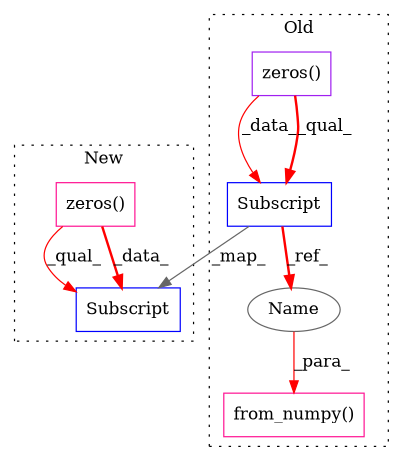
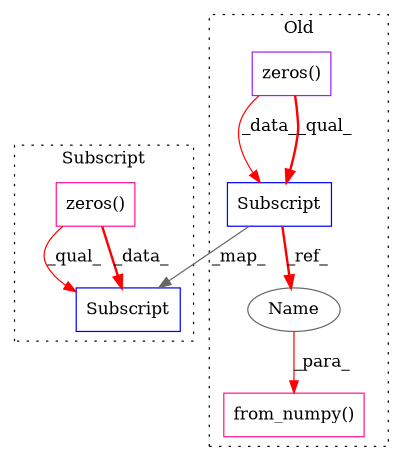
(104, 159) -> (104, 159)
